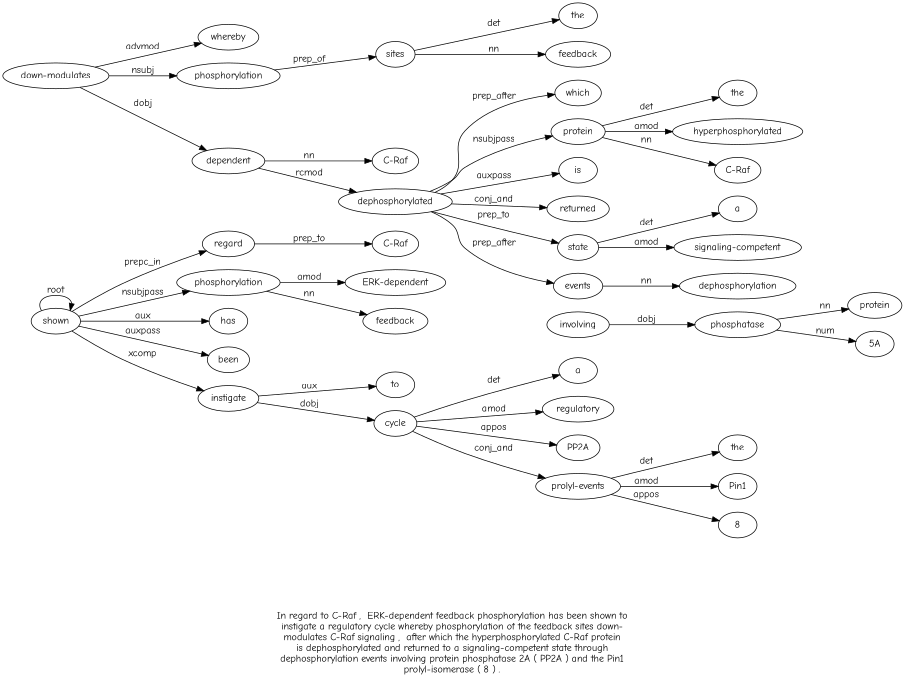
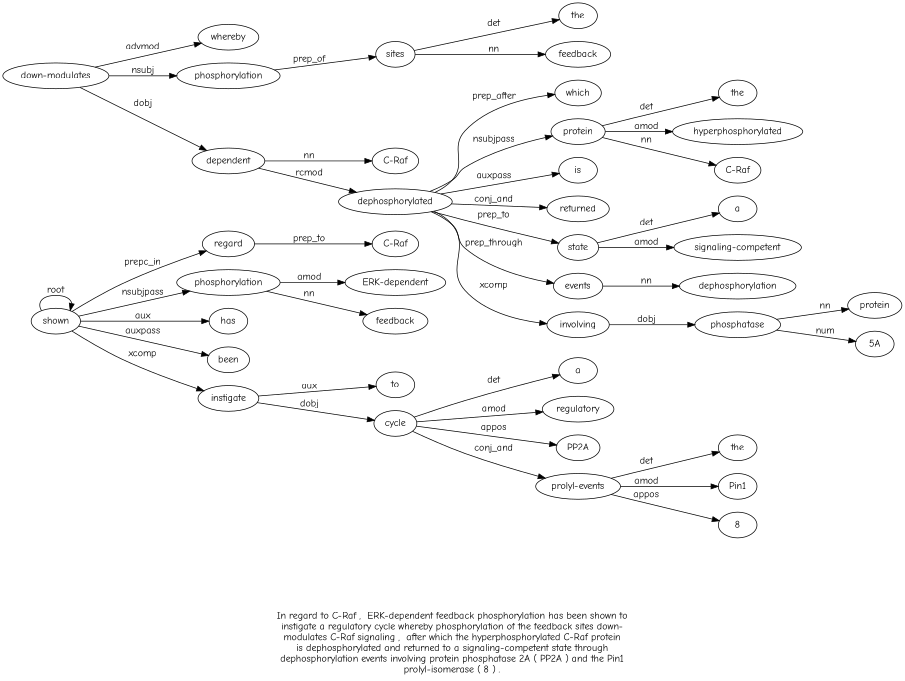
(494, 243) -> (494, 243)
none -> (462, 287)
